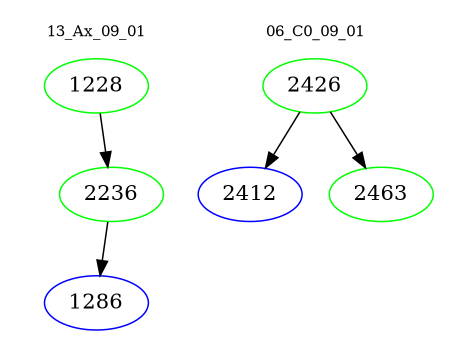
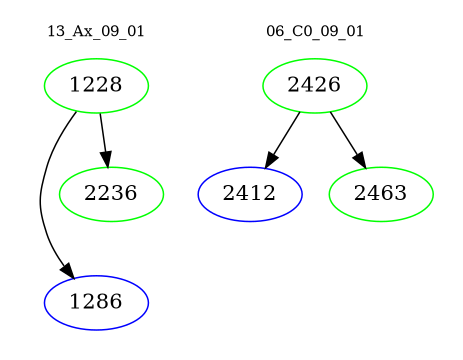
(105, 241) -> (42, 187)
